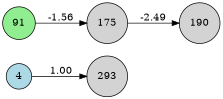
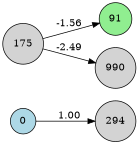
(57, 23) -> (68, 32)
(200, 23) -> (116, 68)
(19, 76) -> (23, 121)
(107, 76) -> (116, 121)
